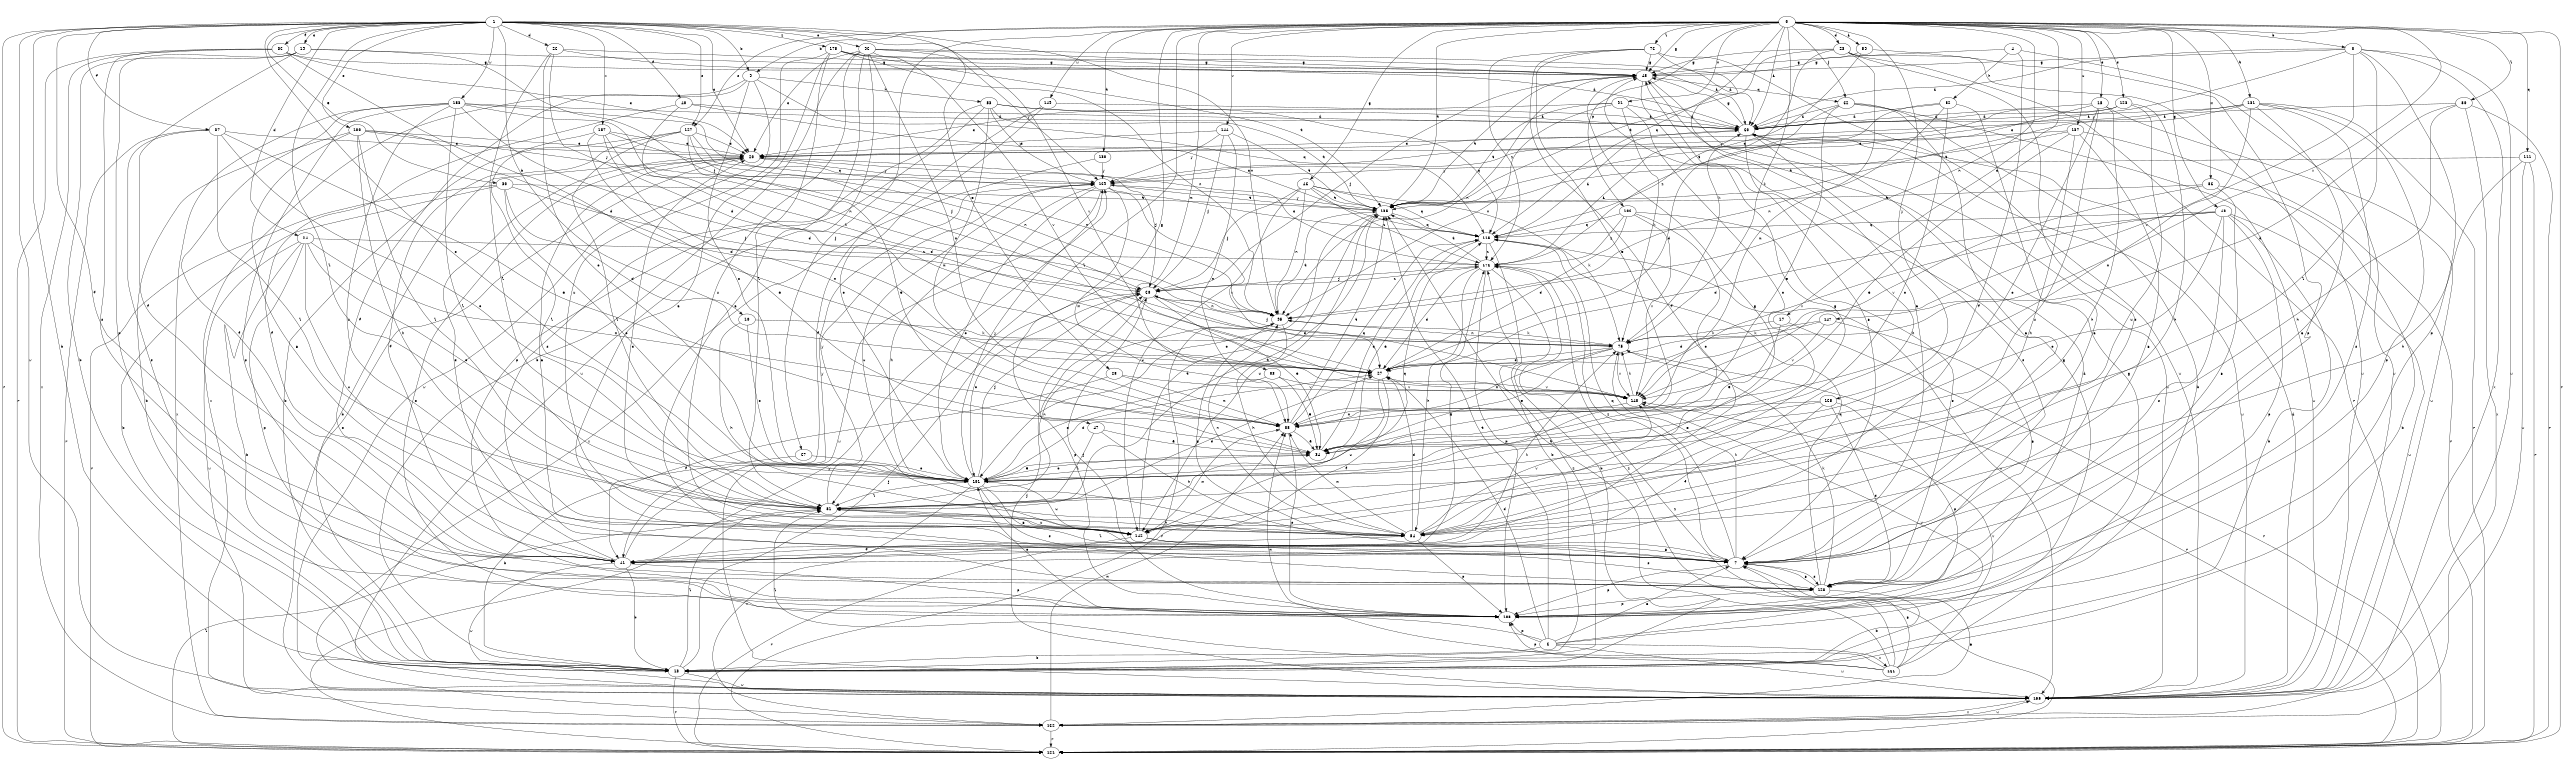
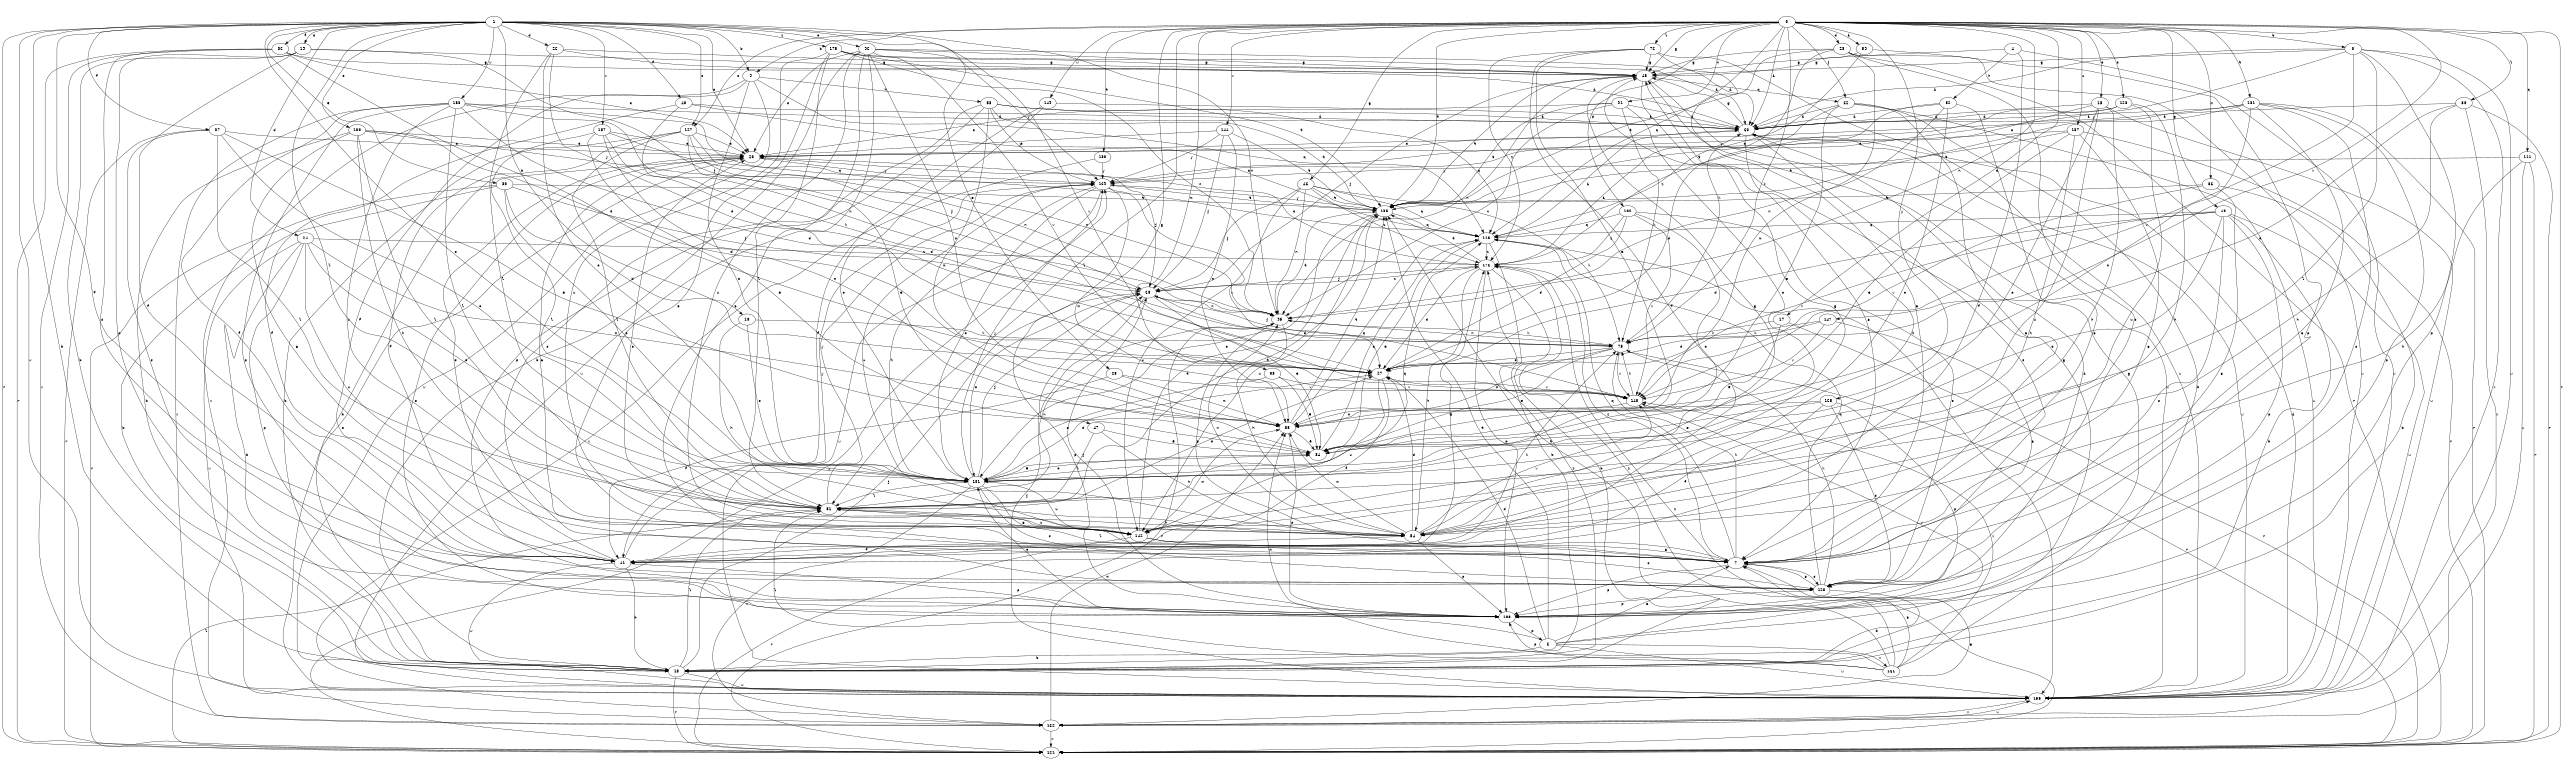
(804, 455) -> none
(1522, 634) -> (1526, 630)
